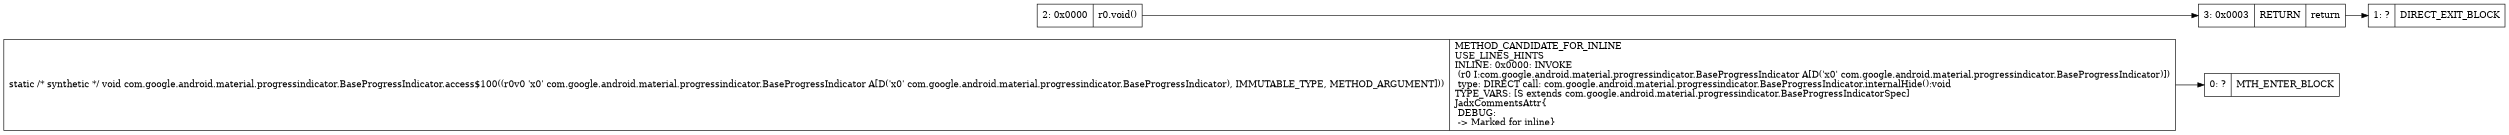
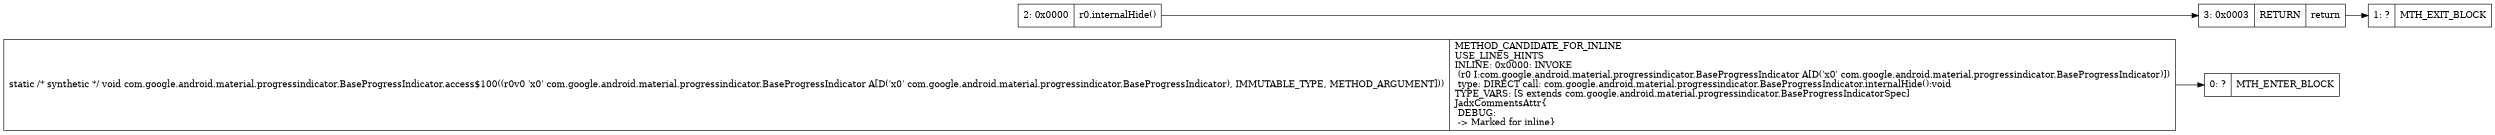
(1118, 15) -> (1118, 15)
(2450, 15) -> (2443, 15)
